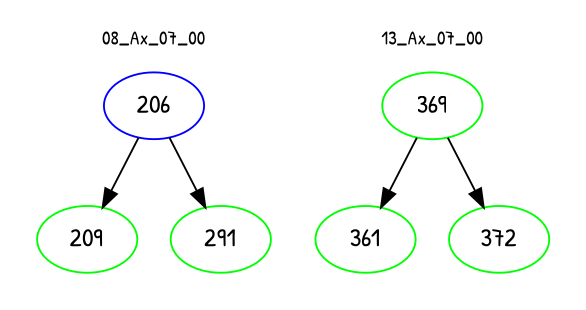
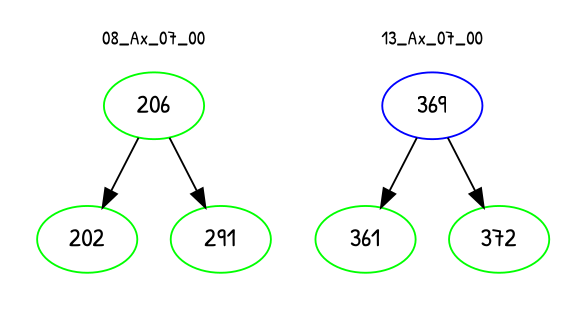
(154, 106) -> (154, 106)
(432, 106) -> (432, 106)
(87, 239) -> (87, 239)
